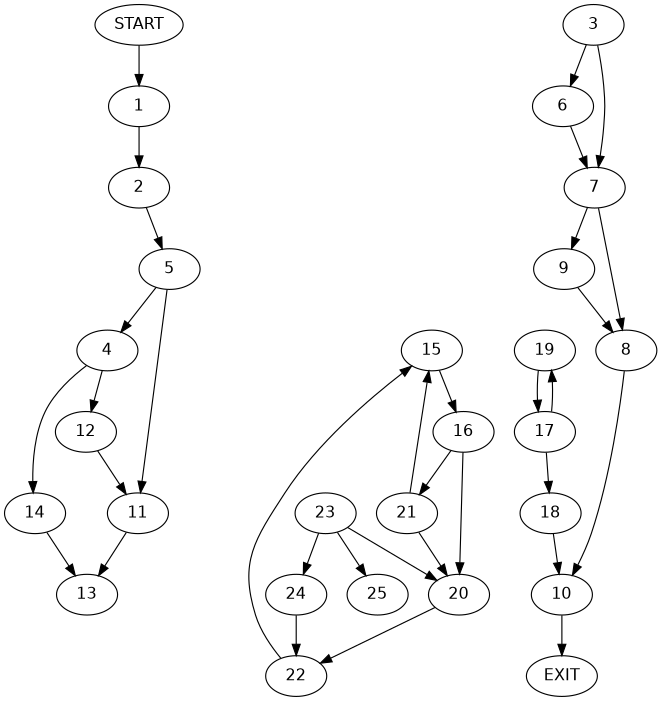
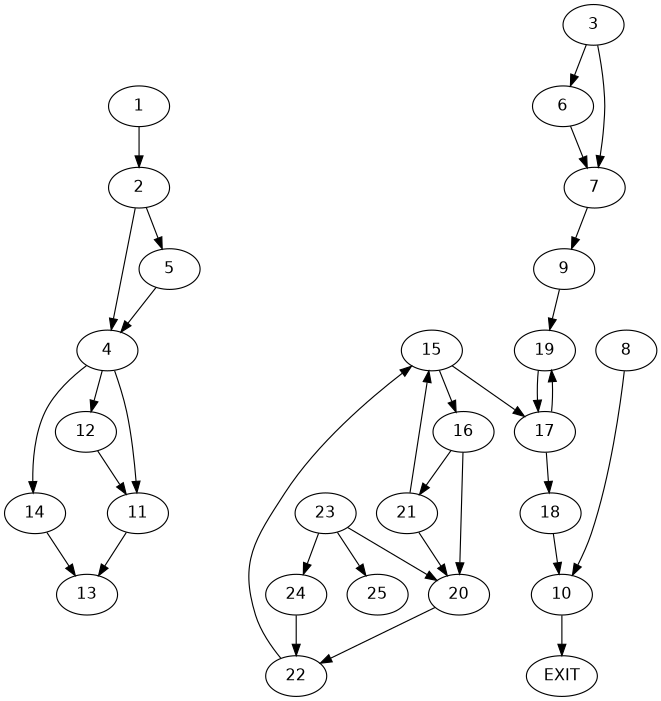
(139, 25) -> none
none -> (124, 263)
(609, 263) -> none
(592, 305) -> (556, 304)
(155, 386) -> (129, 425)
none -> (483, 388)
